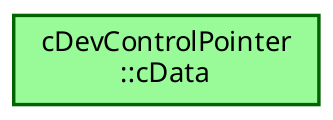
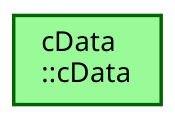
(166, 60) -> (87, 60)
